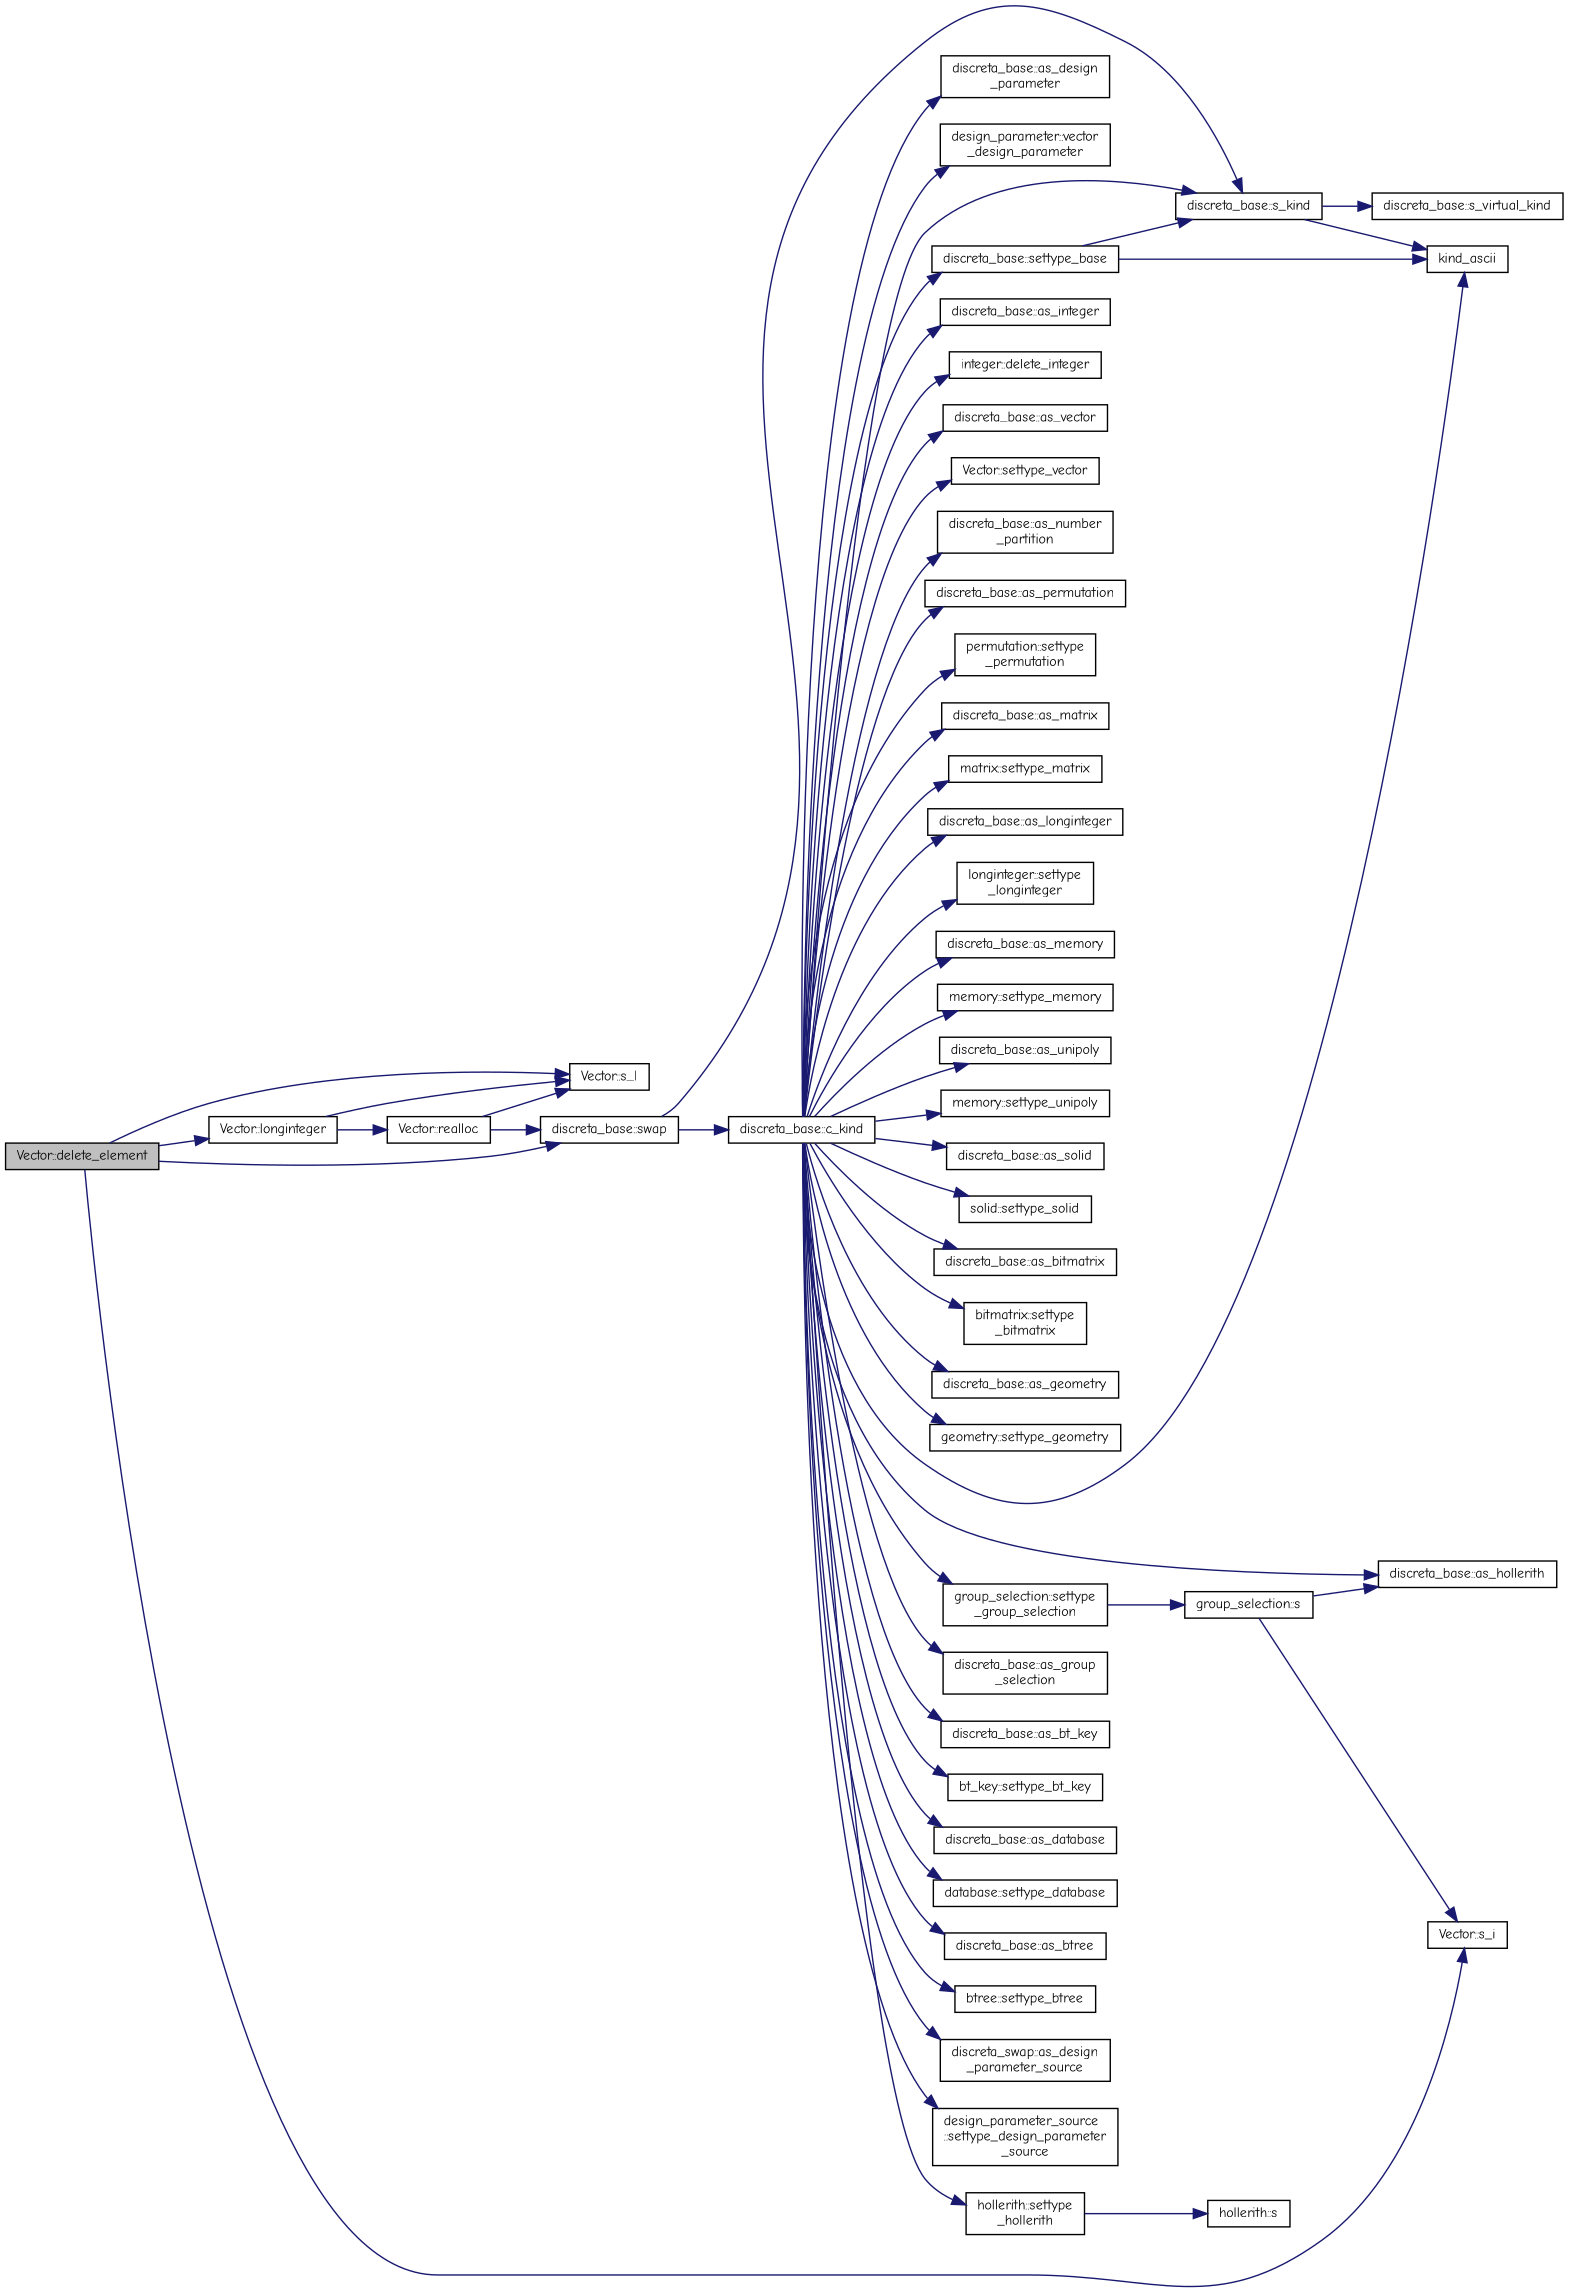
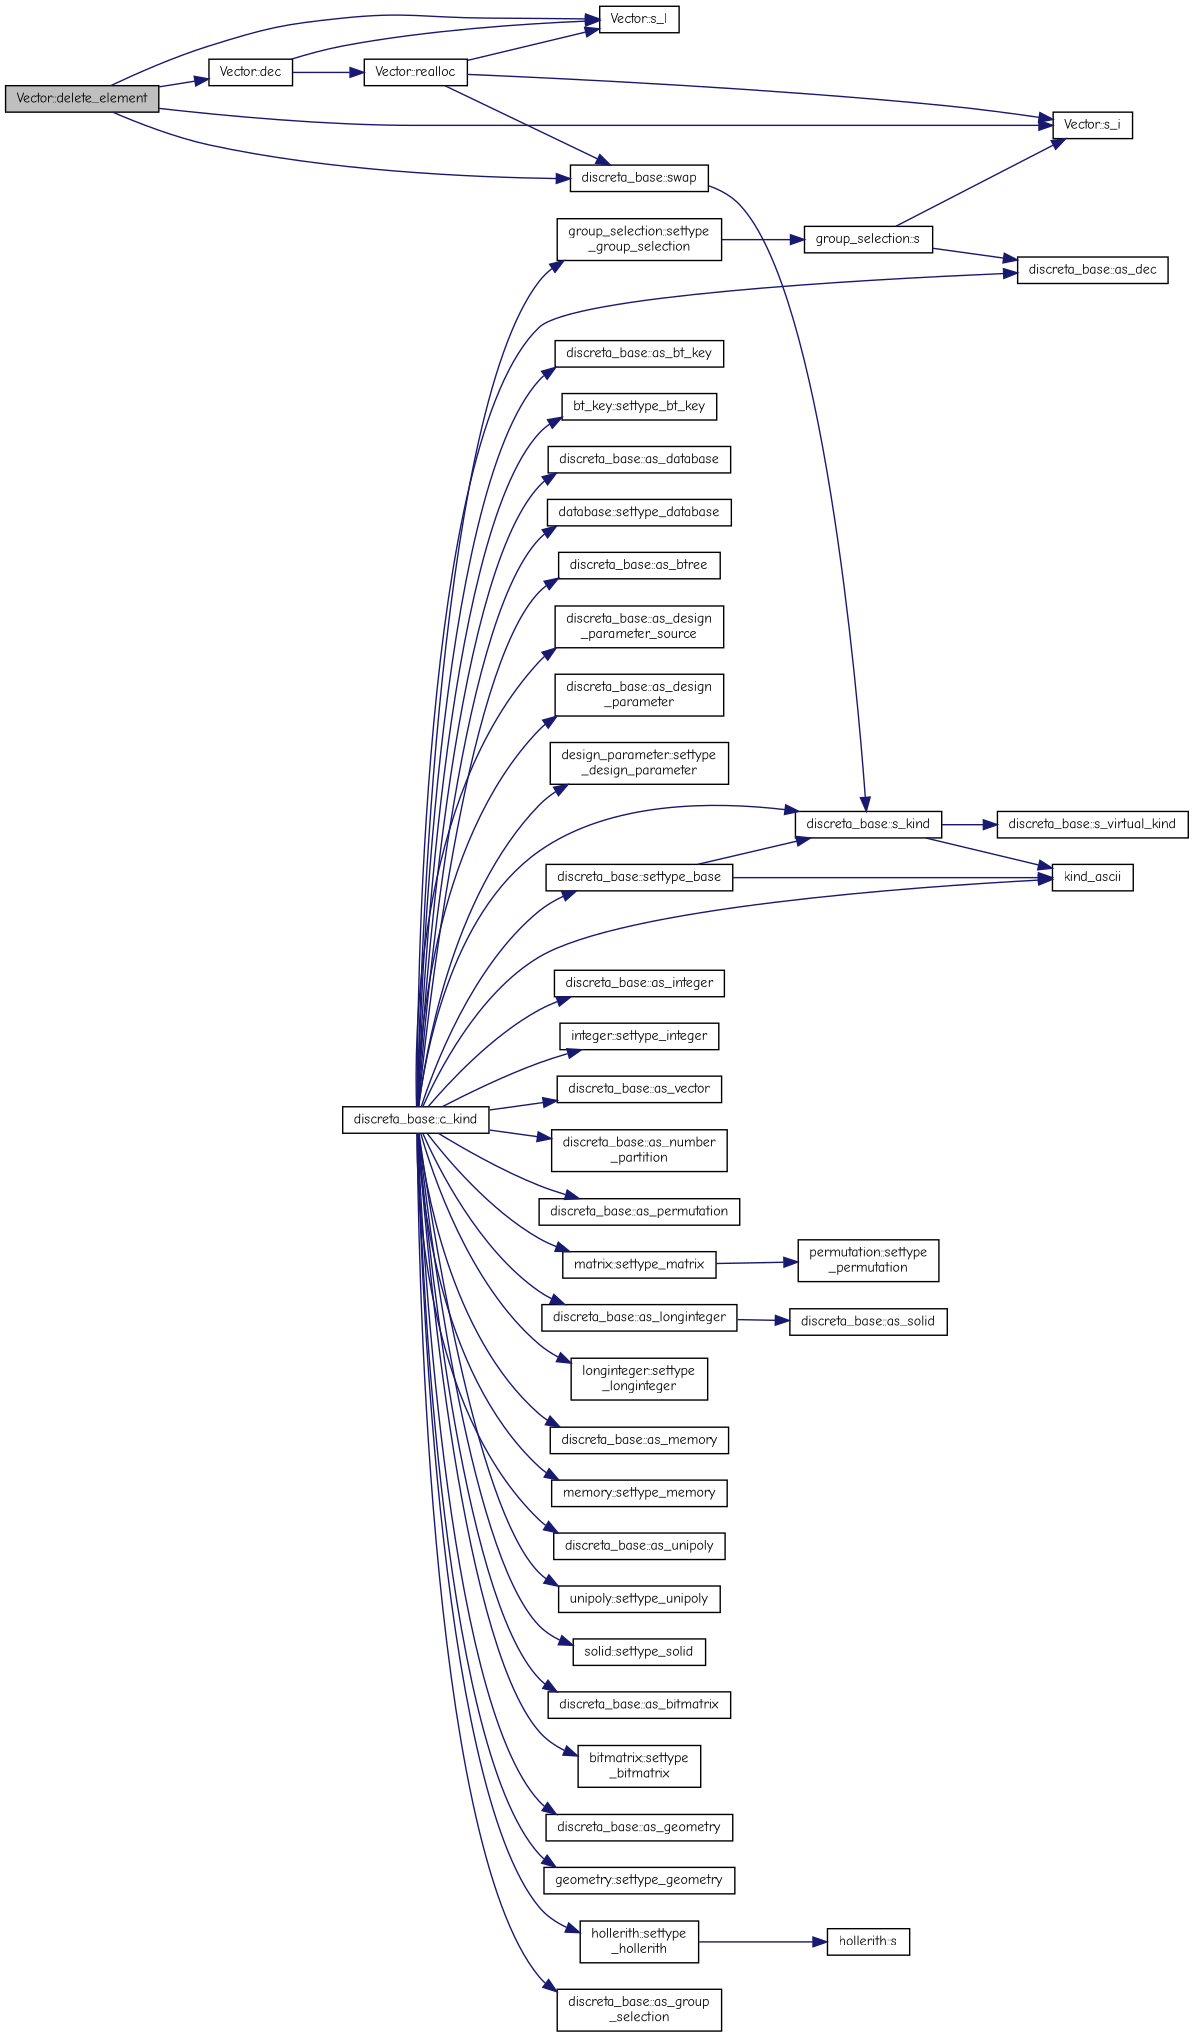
none -> (754, 90)
(1025, 145) -> (639, 763)
(1025, 365) -> (639, 1036)
(1025, 471) -> none
(1025, 716) -> none
(829, 881) -> (750, 1263)
(1025, 1103) -> (639, 1599)
(273, 1130) -> (251, 72)
(697, 1130) -> none
(904, 1142) -> (756, 1320)
(1468, 1574) -> (1093, 270)
(1025, 1999) -> none
(1025, 2060) -> (639, 627)
(1025, 2137) -> none
